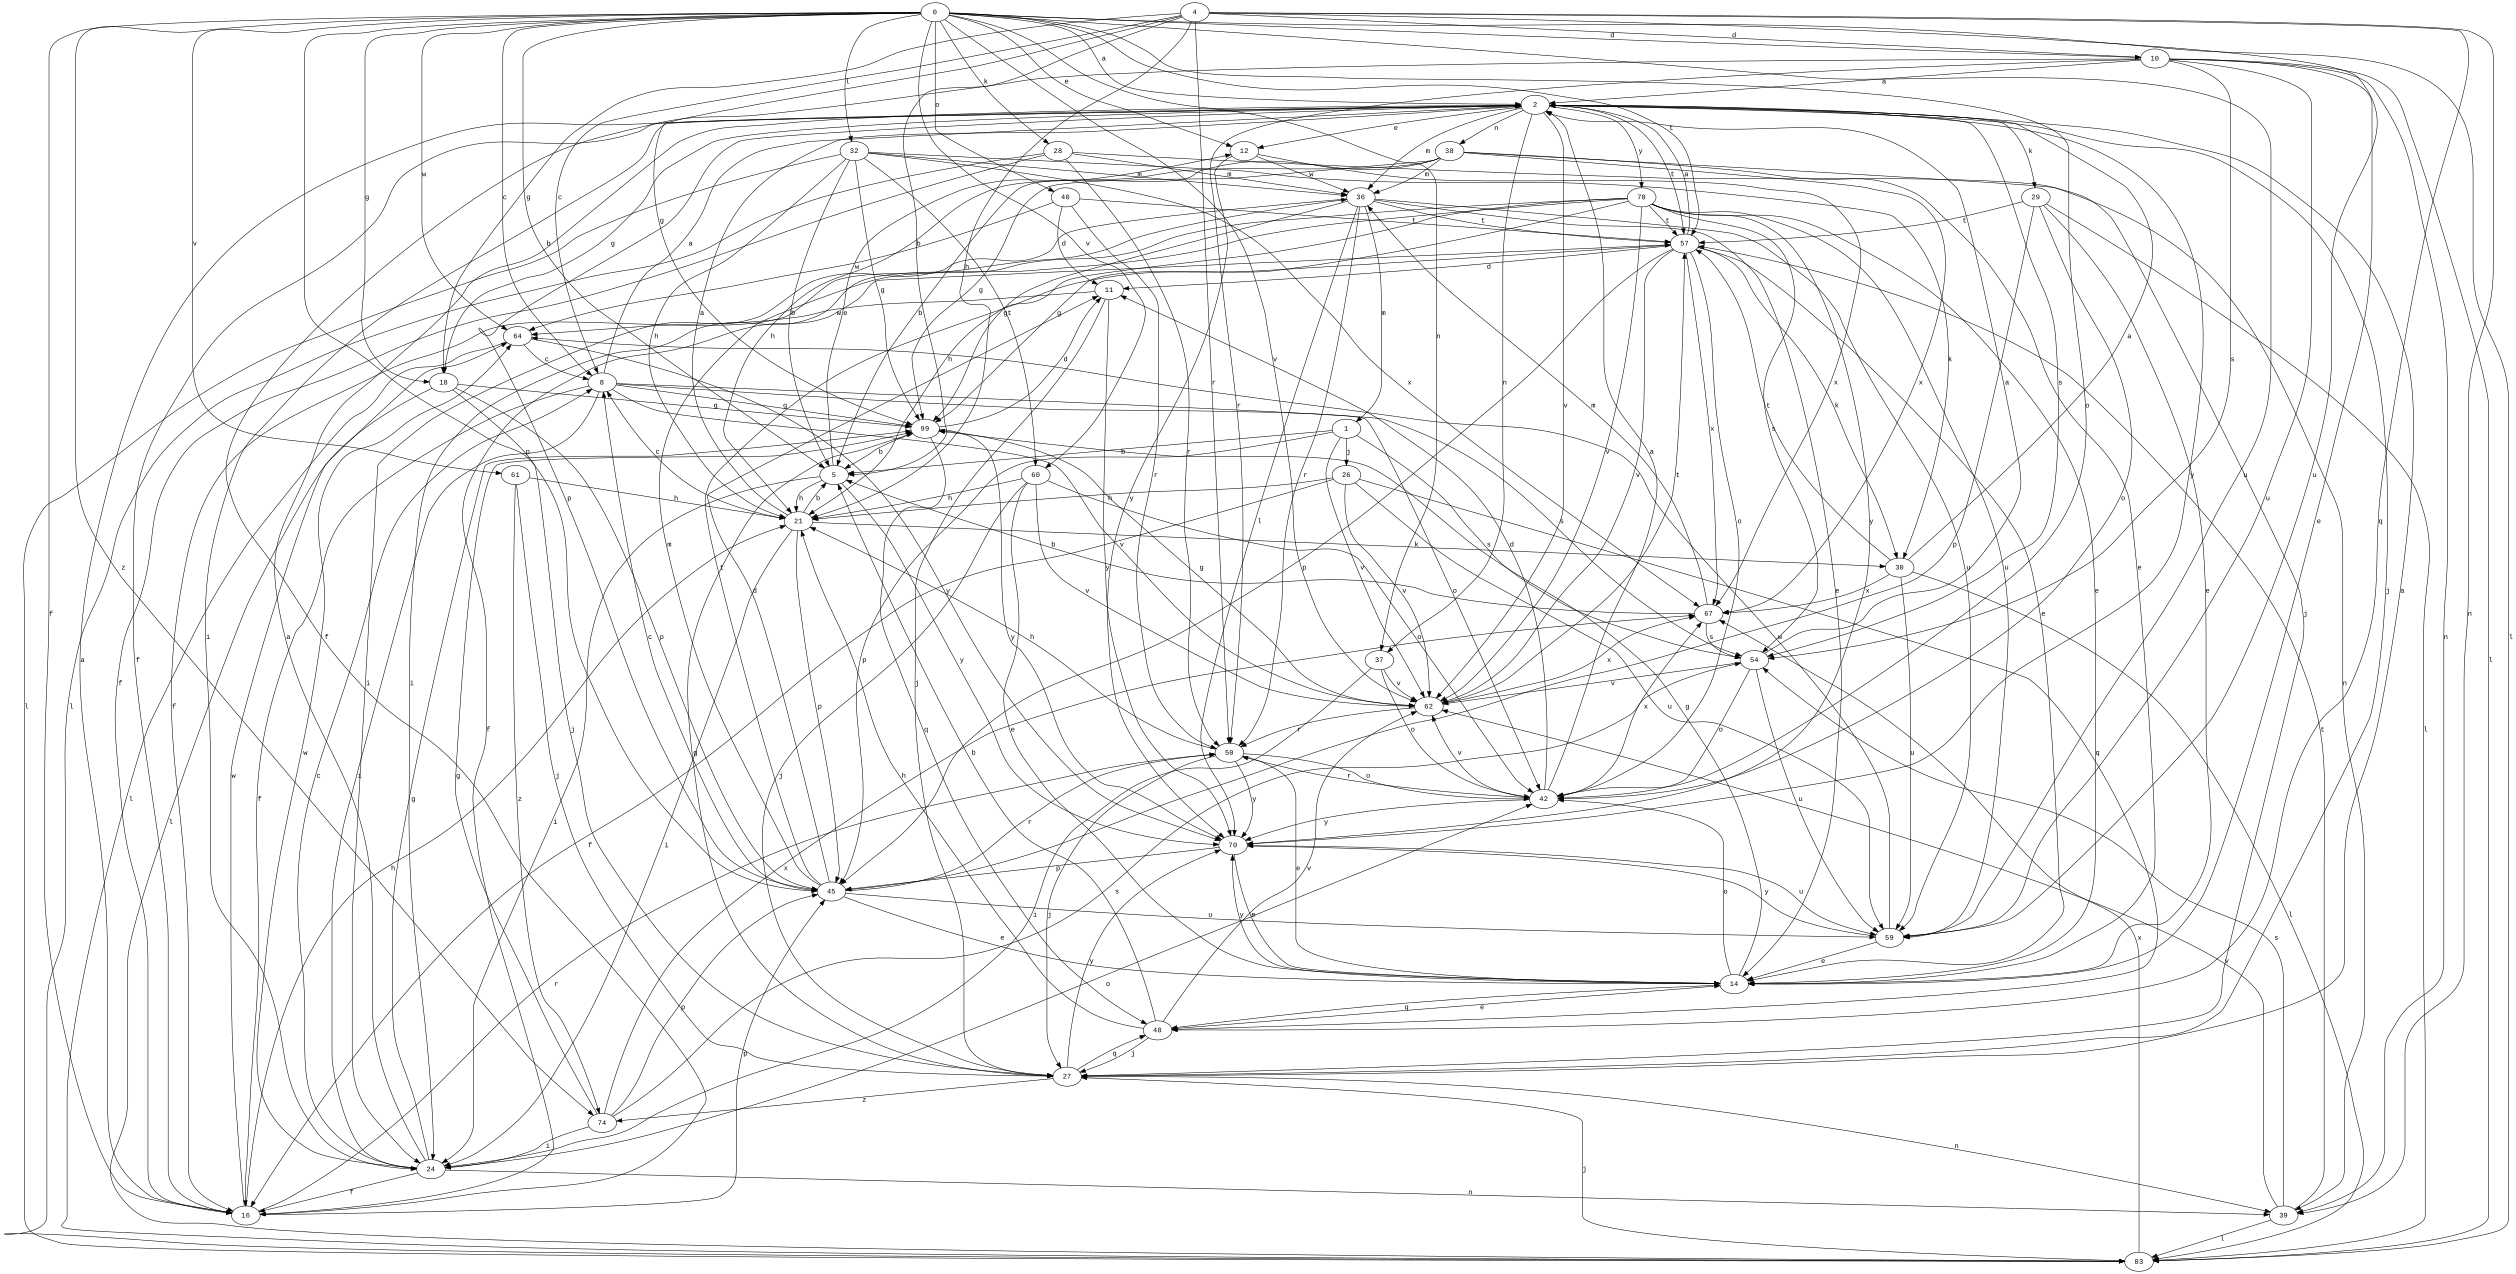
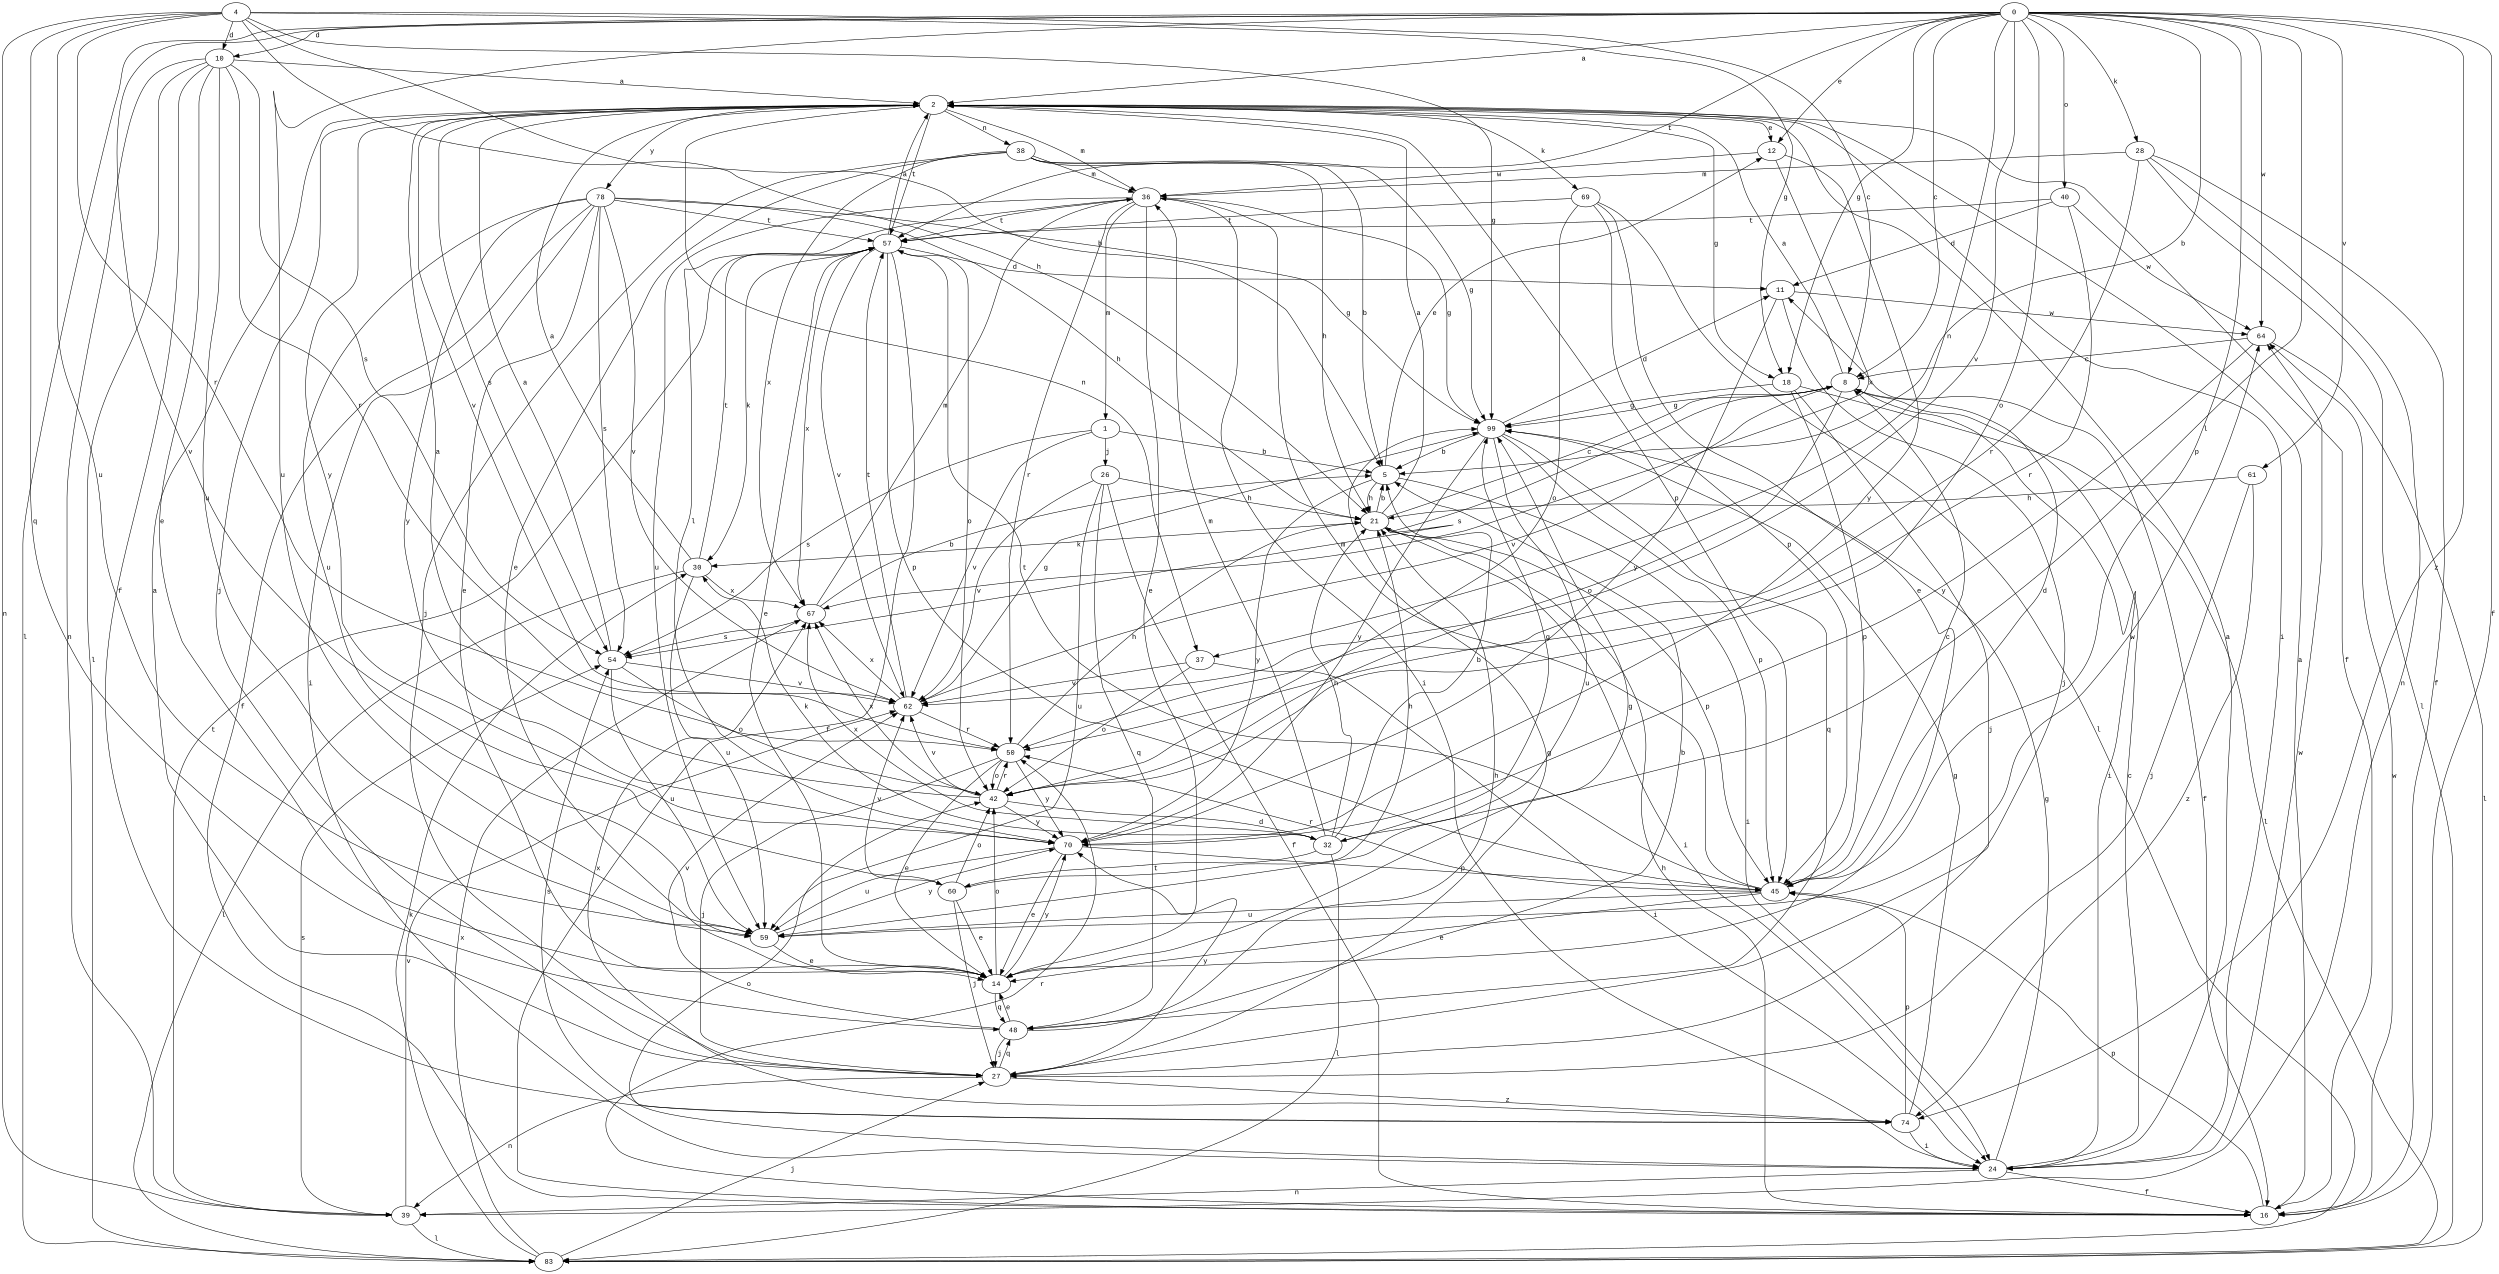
(489, 189) -> (562, 1095)
(2036, 197) -> (1586, 197)
(1441, 463) -> (1137, 815)
(915, 559) -> (1725, 605)
none -> (1353, 857)
none -> (415, 883)
